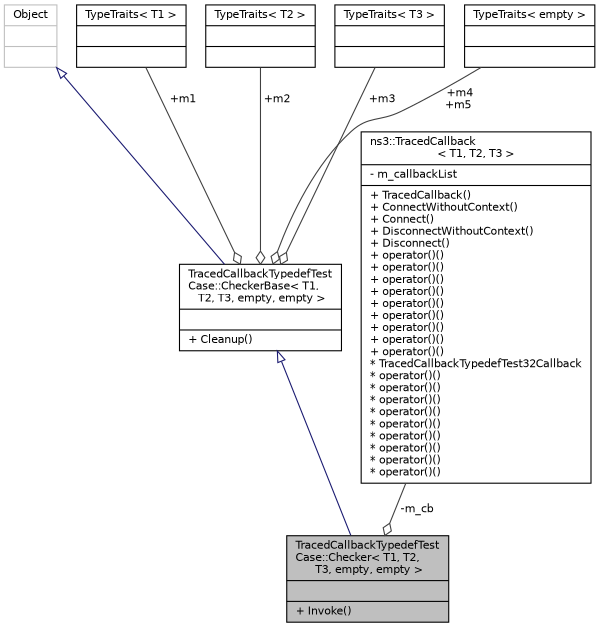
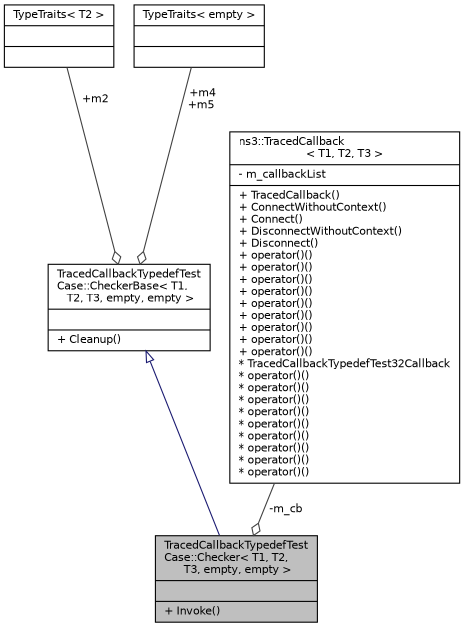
(31, 36) -> none
(131, 36) -> none
(390, 36) -> none
